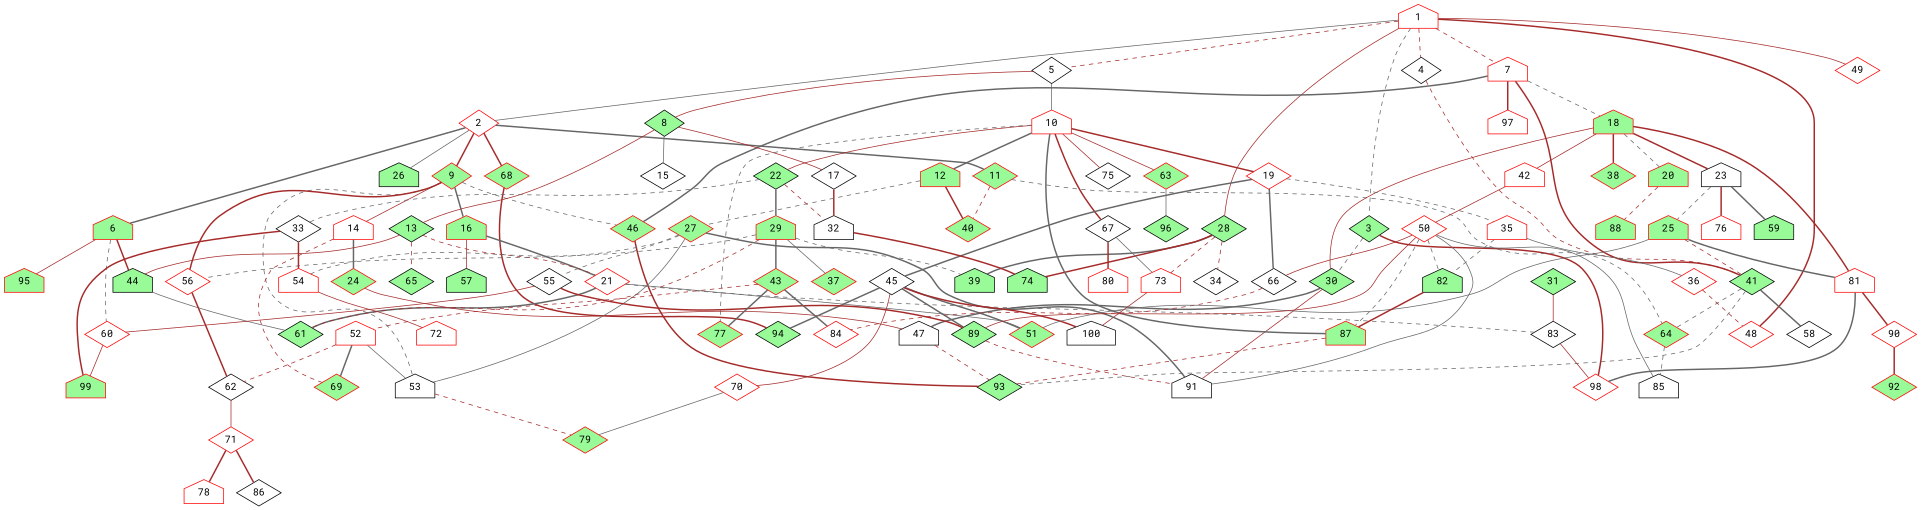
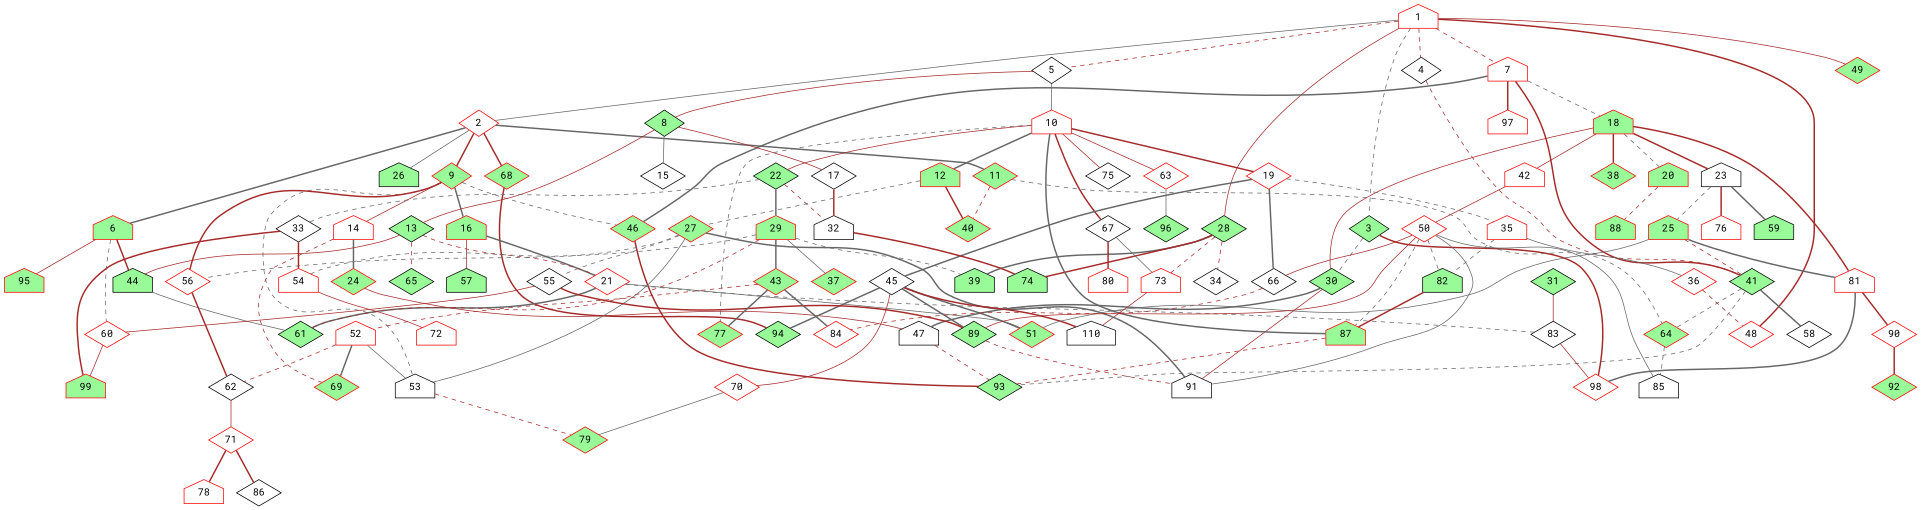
(1858, 70) -> (1858, 70)
(1166, 176) -> (1166, 176)
(1091, 334) -> (1091, 334)
